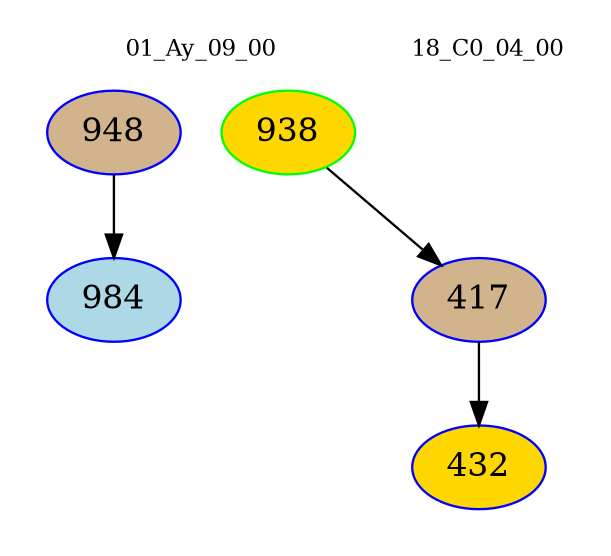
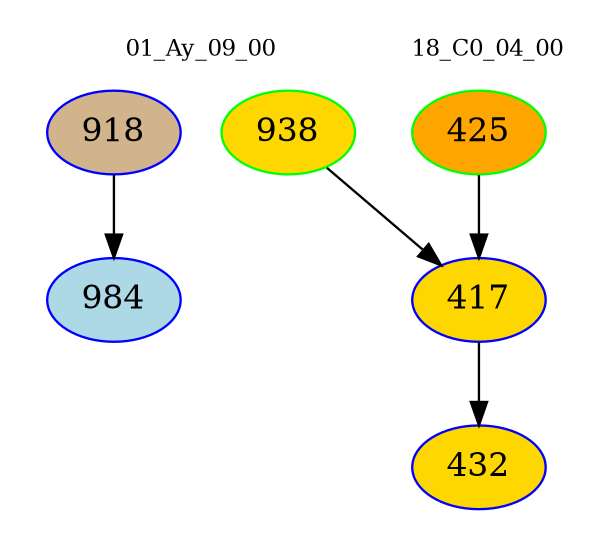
(114, 133) -> (114, 133)
none -> (479, 133)
(479, 300) -> (479, 300)
